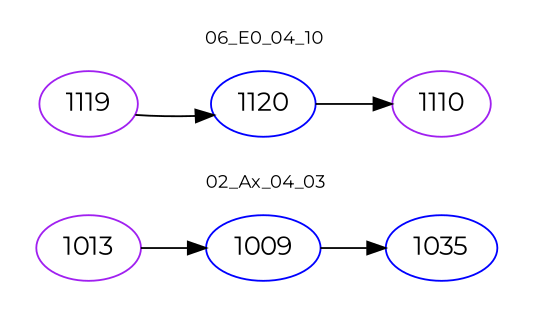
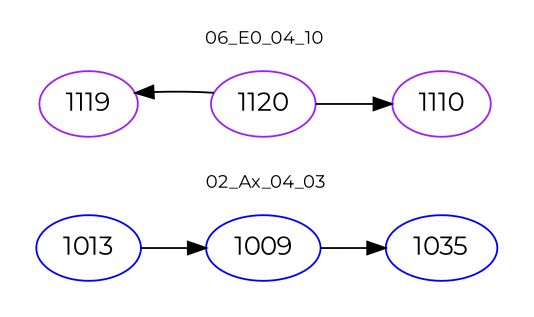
(263, 104) -> (263, 104)
(165, 116) -> (184, 92)
(89, 248) -> (89, 248)
